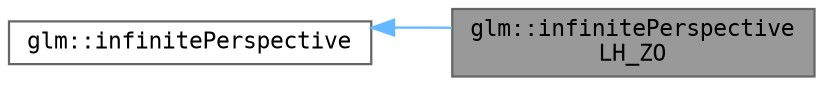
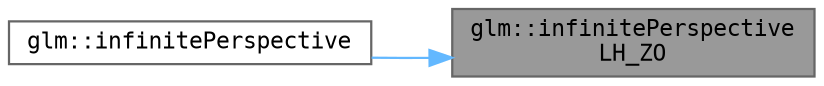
(423, 28) -> (401, 58)
